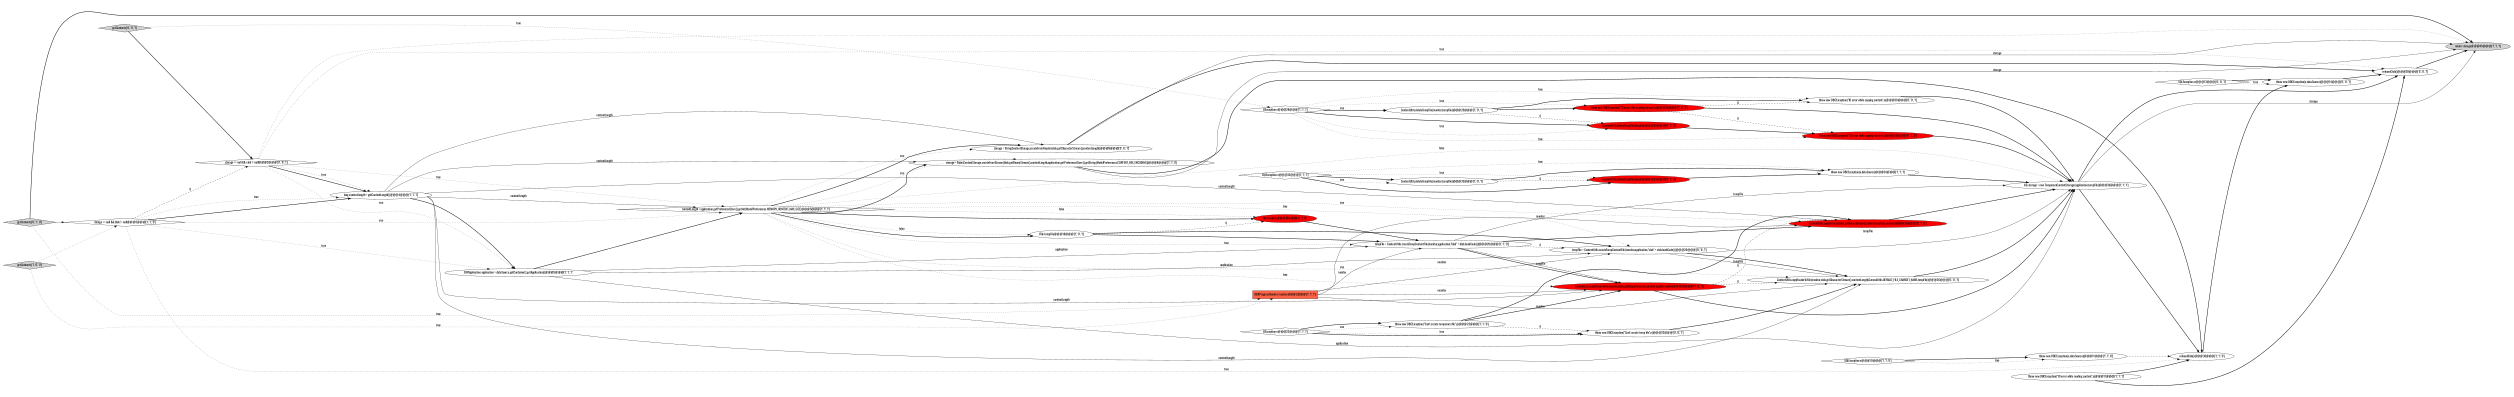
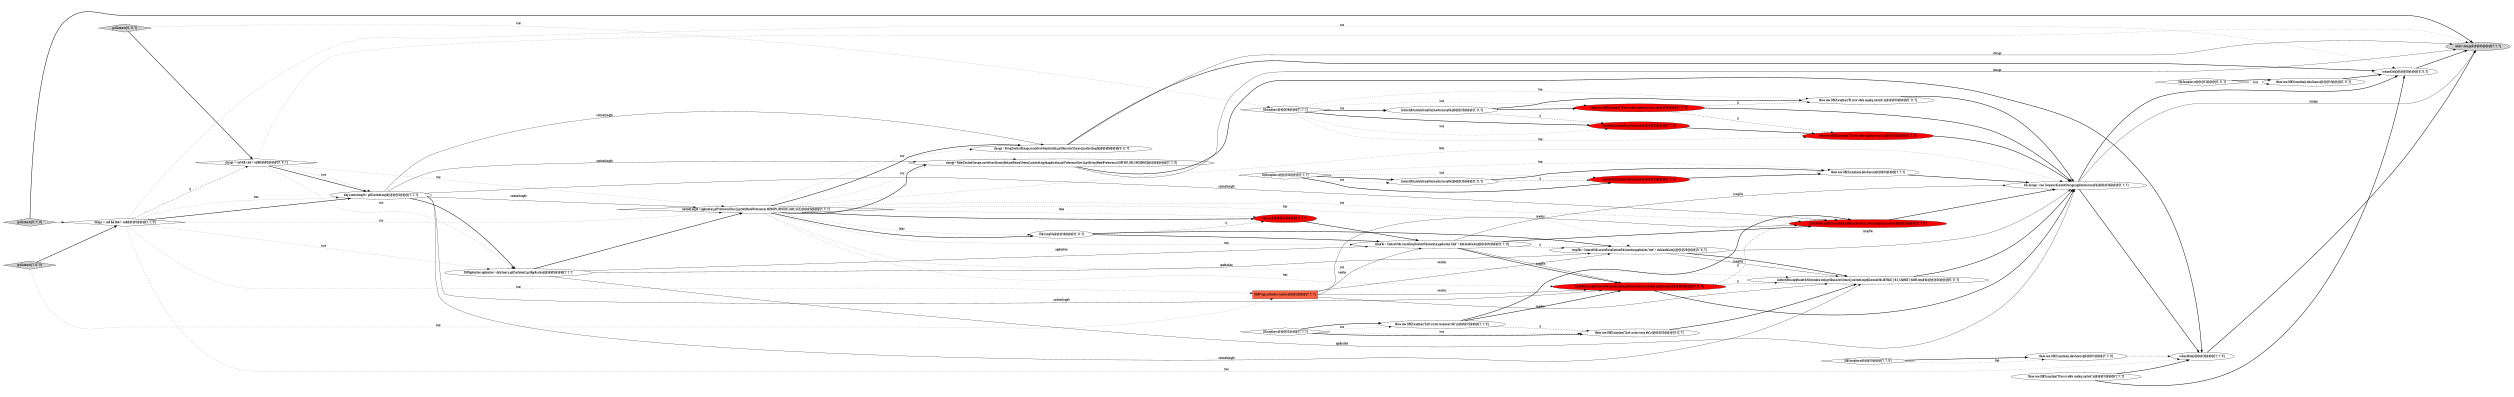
(1297, 52) -> (1229, 27)
(2224, 210) -> (2354, 214)
(76, 244) -> (76, 244)
(626, 316) -> (681, 288)
